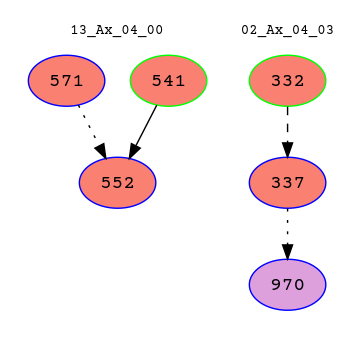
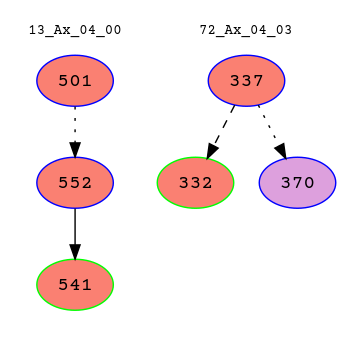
(288, 30) -> (246, 30)
(67, 81) -> (75, 81)
(146, 125) -> (75, 227)
(288, 125) -> (224, 125)
(288, 285) -> (298, 183)
